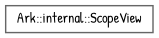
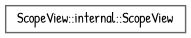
(79, 19) -> (96, 19)
